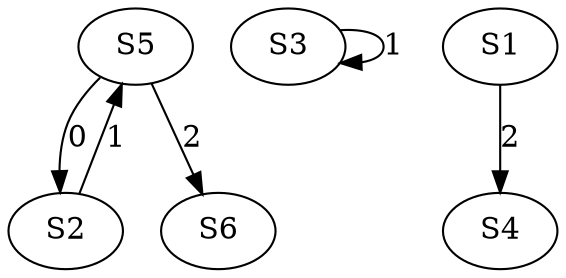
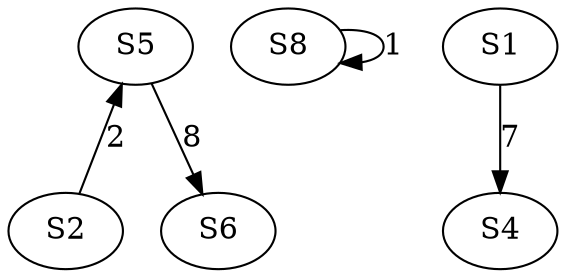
(288, 47) -> (288, 47)
(69, 120) -> none
(117, 139) -> (117, 139)
(193, 139) -> (193, 139)
(511, 139) -> (511, 139)
